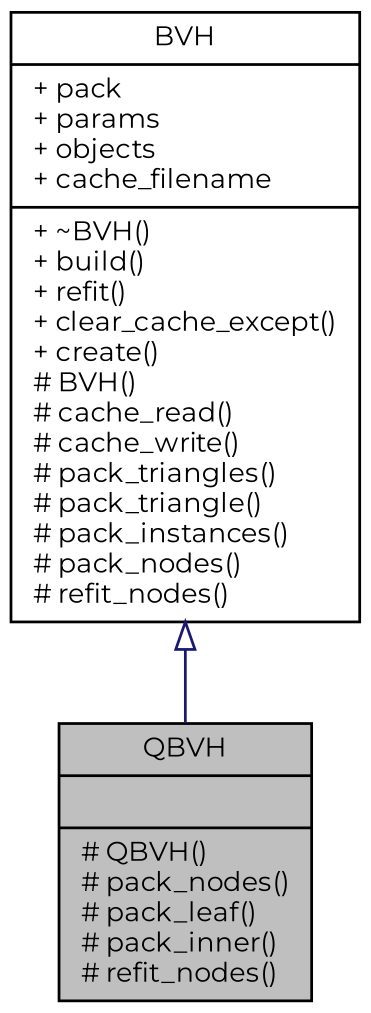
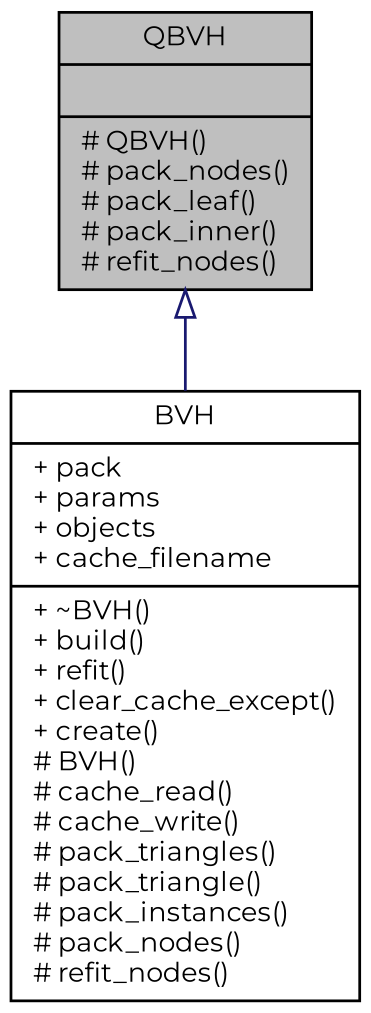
(185, 686) -> (185, 354)
